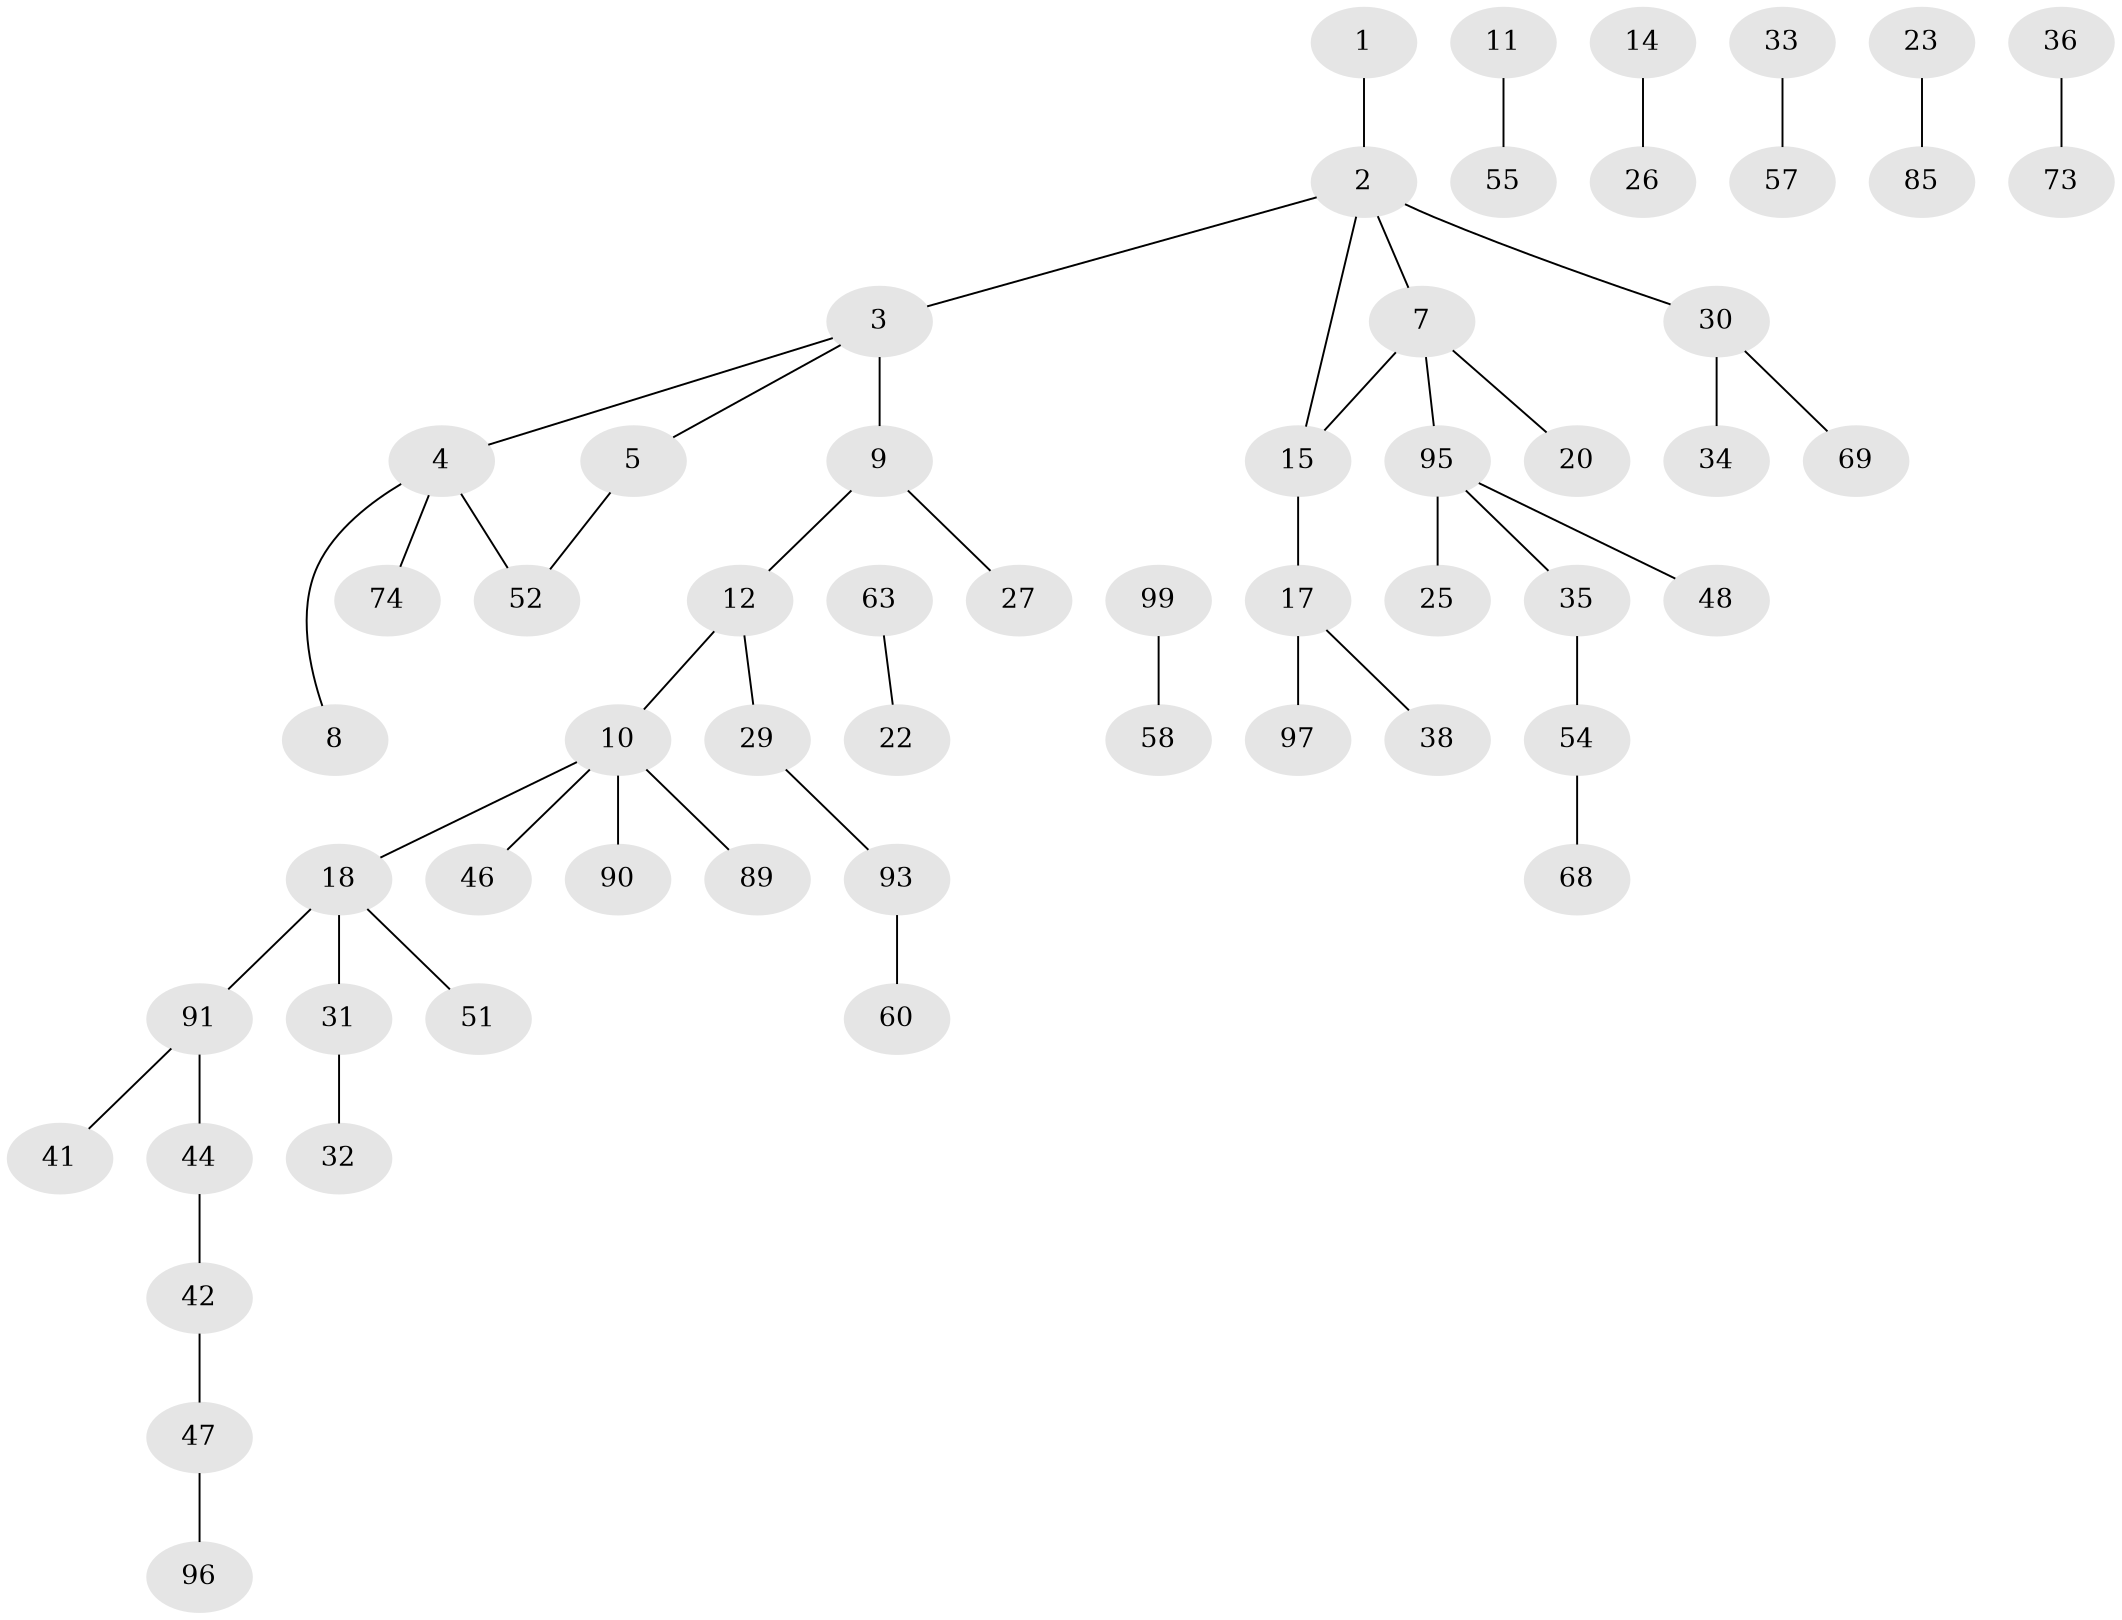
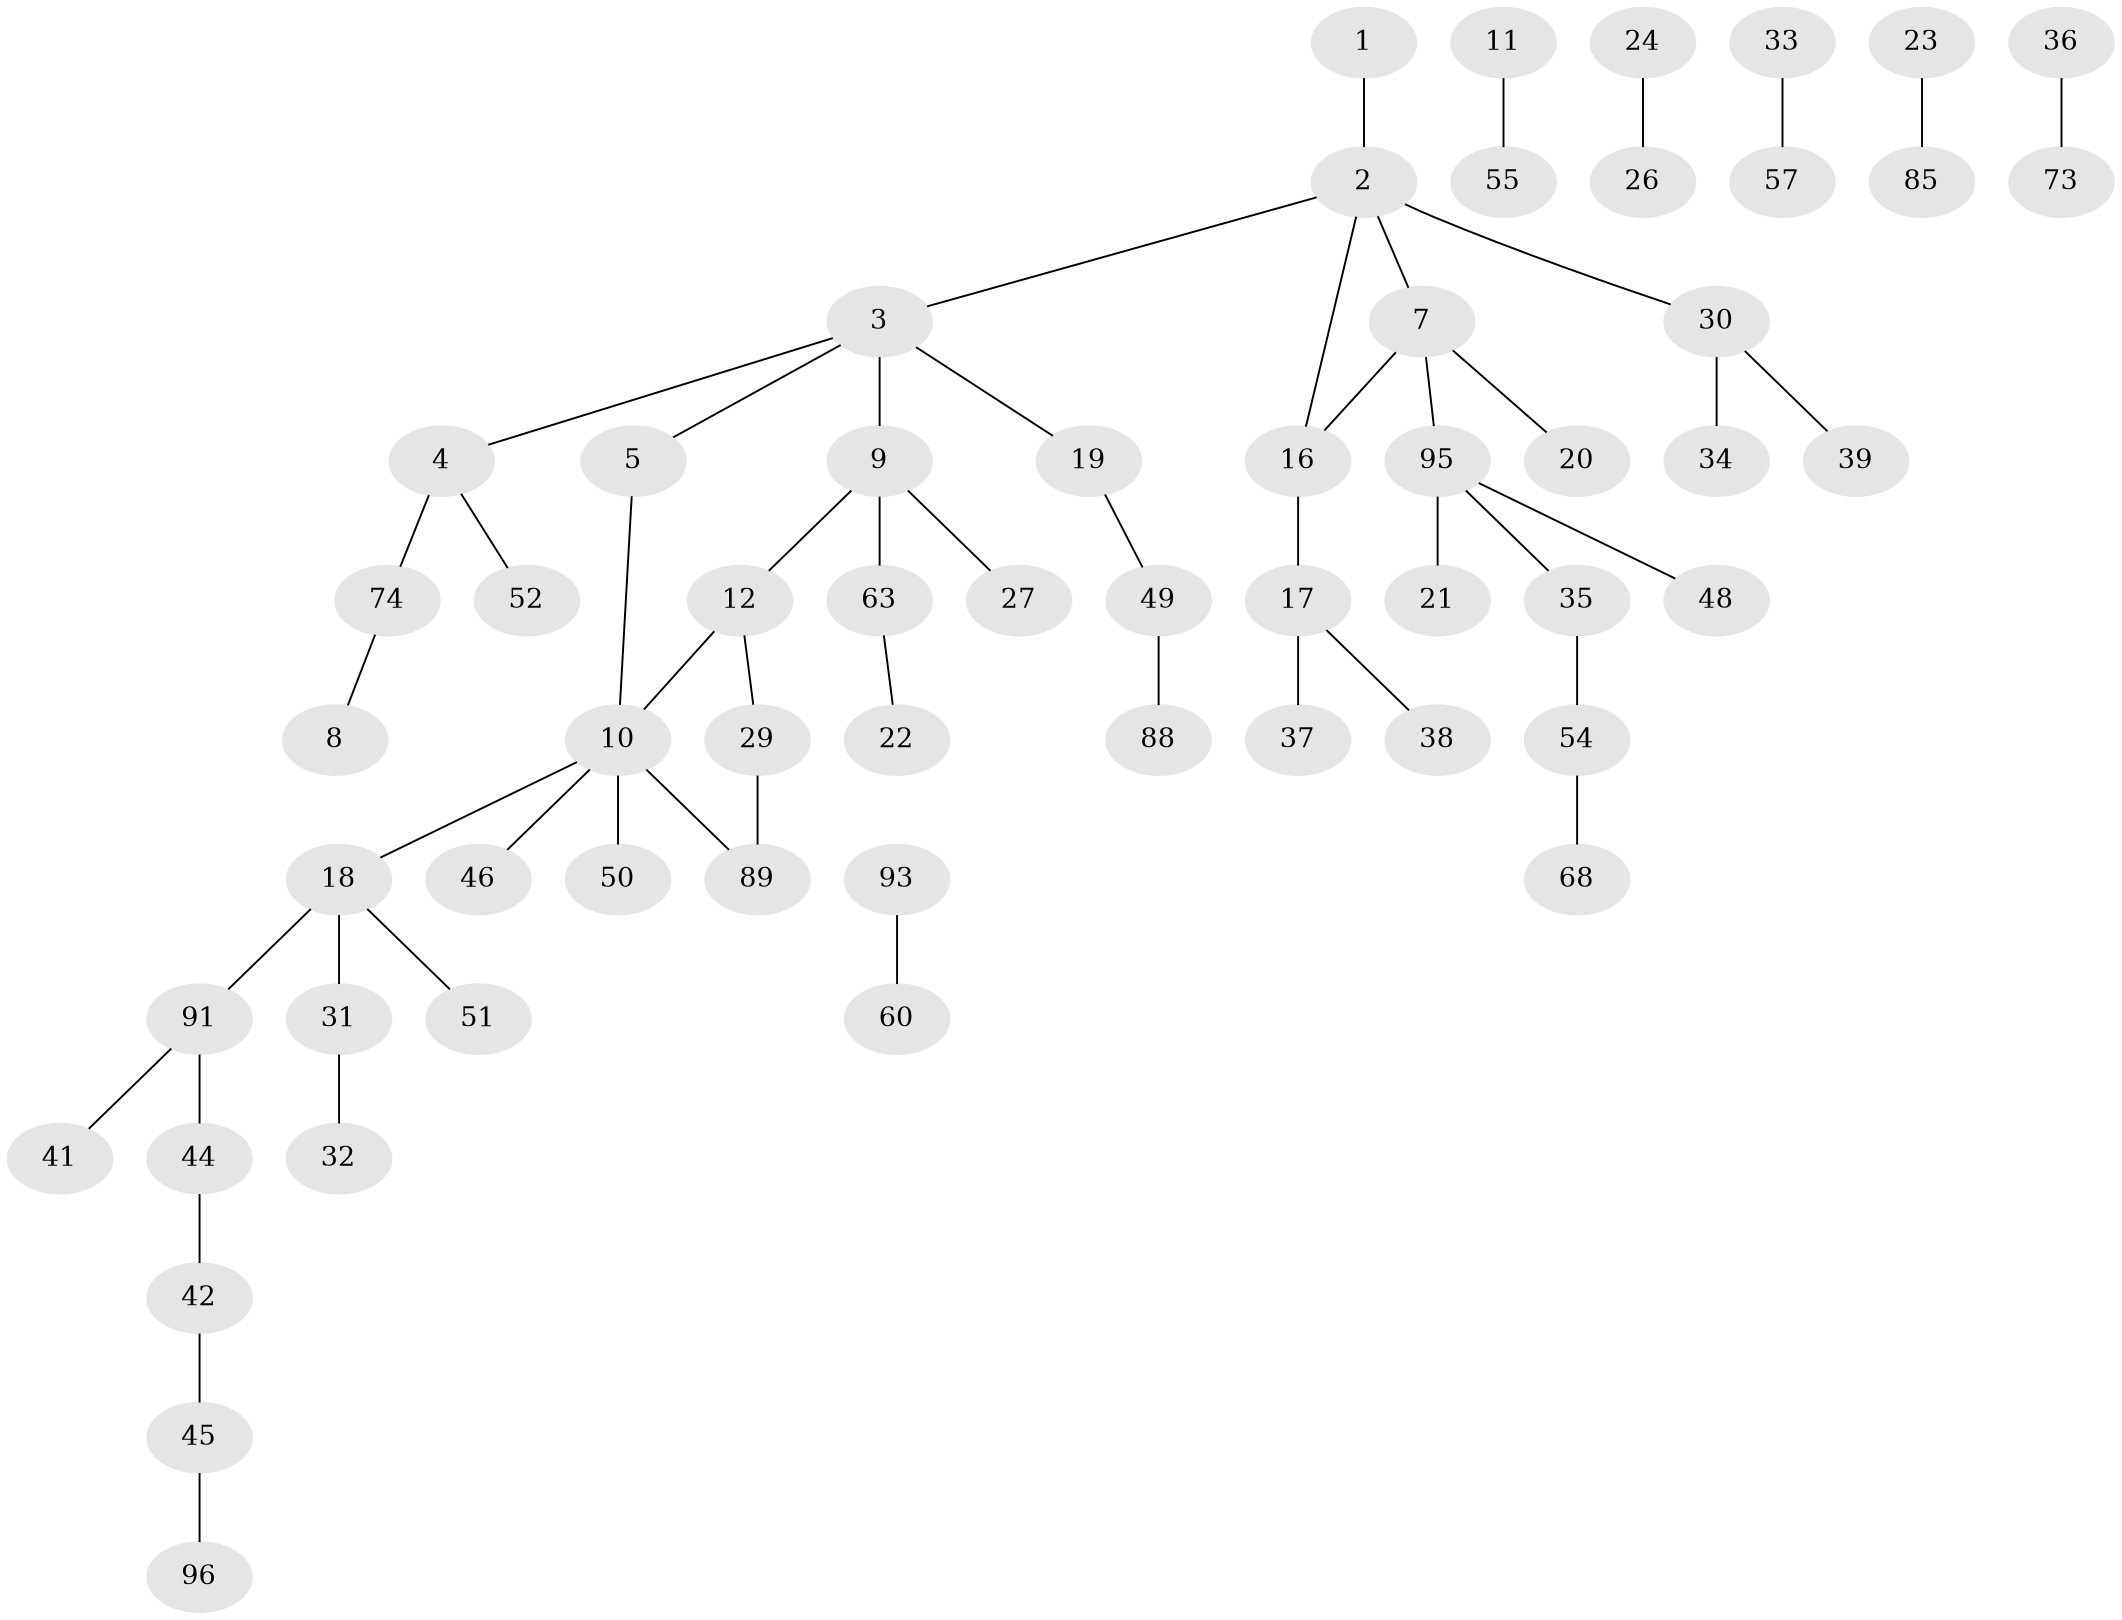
(1643, 43) -> (1643, 43)
none -> (1089, 461)
(1298, 461) -> (1298, 461)
(1856, 461) -> (1856, 461)
(580, 531) -> (626, 601)
none -> (880, 531)
(313, 578) -> (361, 670)
(1159, 601) -> (1159, 601)
(1438, 601) -> (1438, 601)
(1159, 740) -> (1159, 740)
(1298, 740) -> (1298, 740)
(827, 810) -> (758, 810)
(618, 880) -> (618, 880)
(200, 1438) -> (200, 1438)
